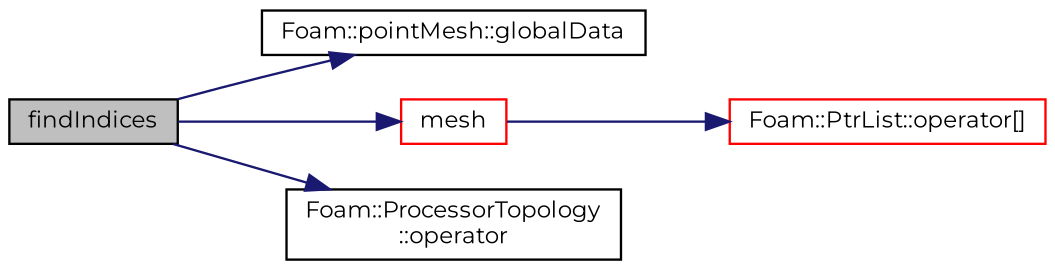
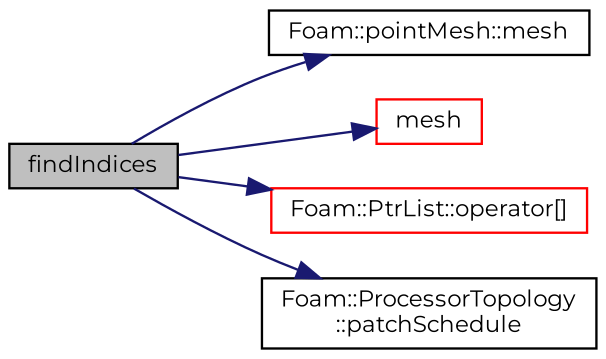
(454, 33) -> (429, 33)
(606, 122) -> (213, 182)
(454, 225) -> (429, 313)
